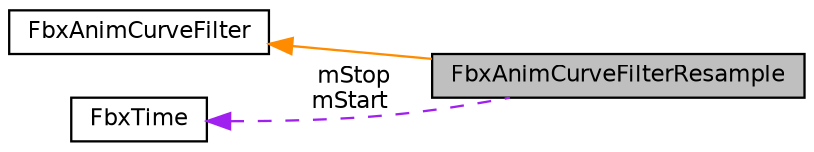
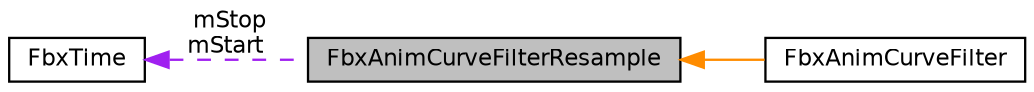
(362, 52) -> (734, 60)
